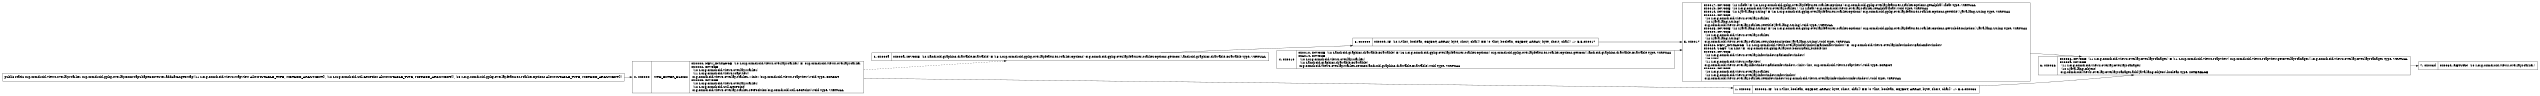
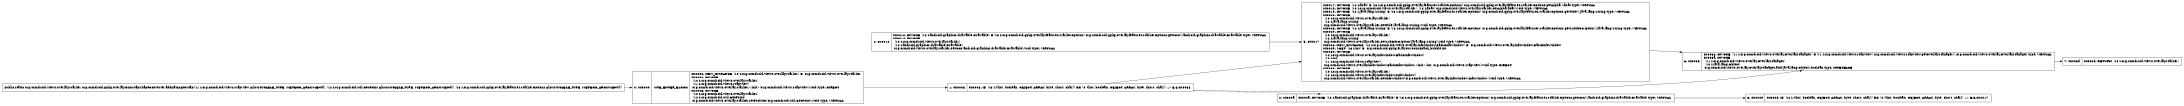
(1639, 42) -> (1203, 73)
(934, 65) -> (1275, 93)
